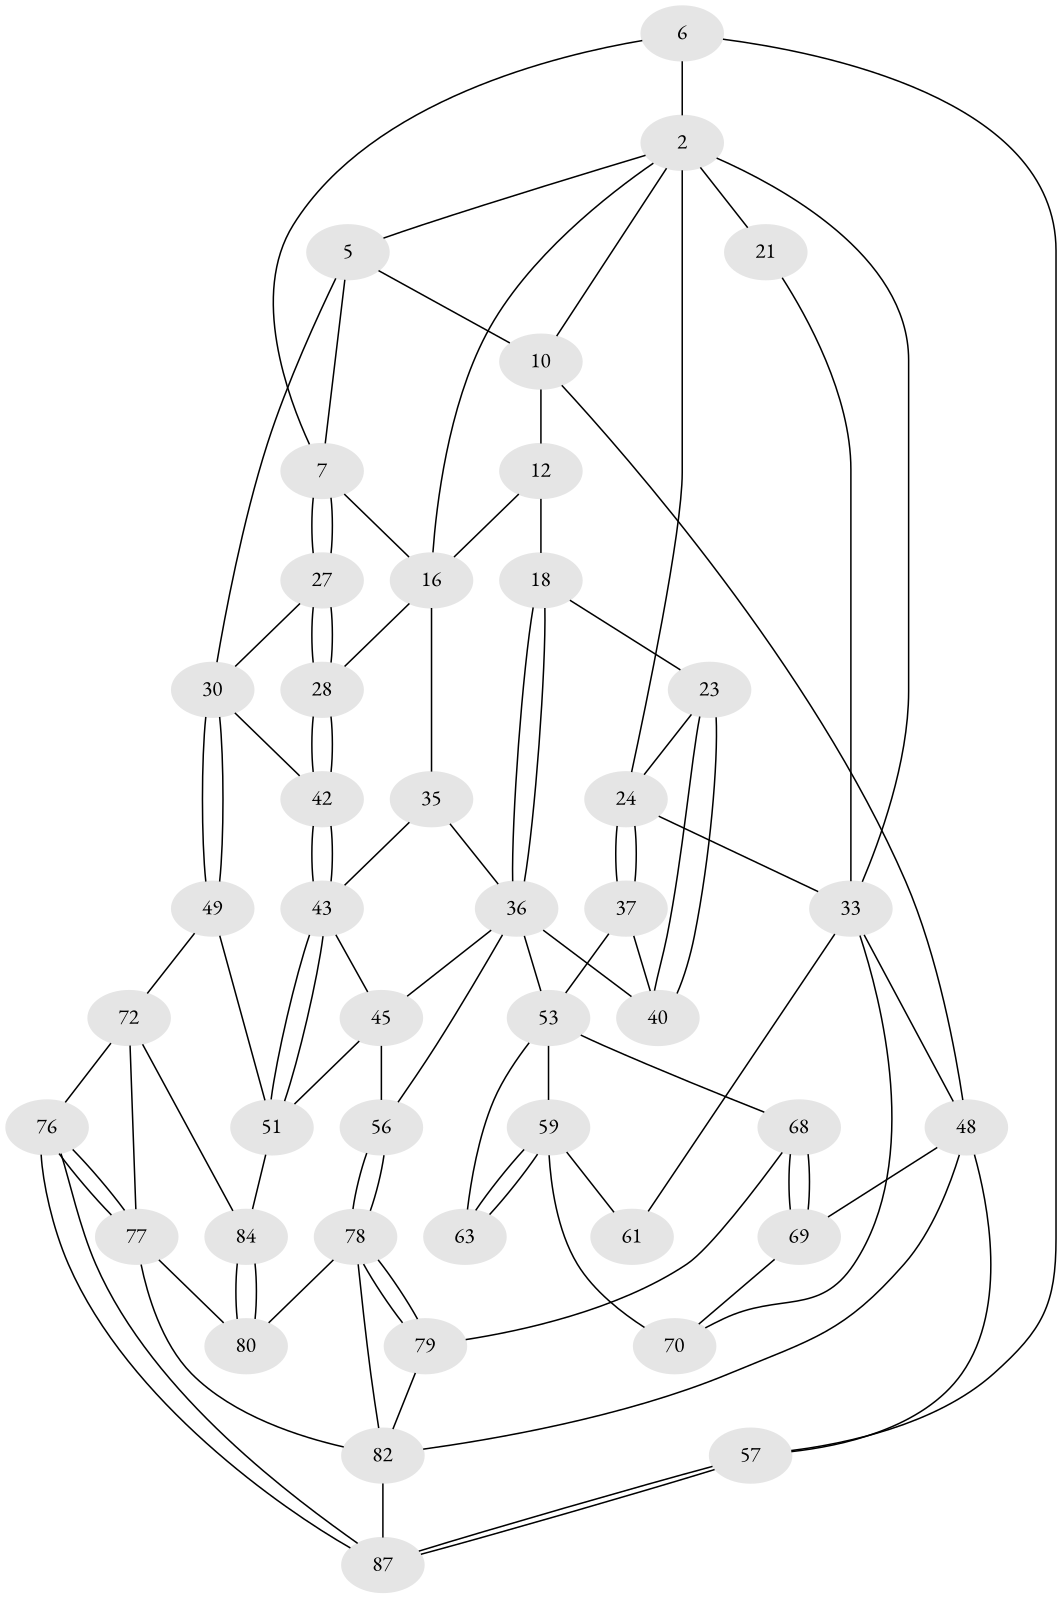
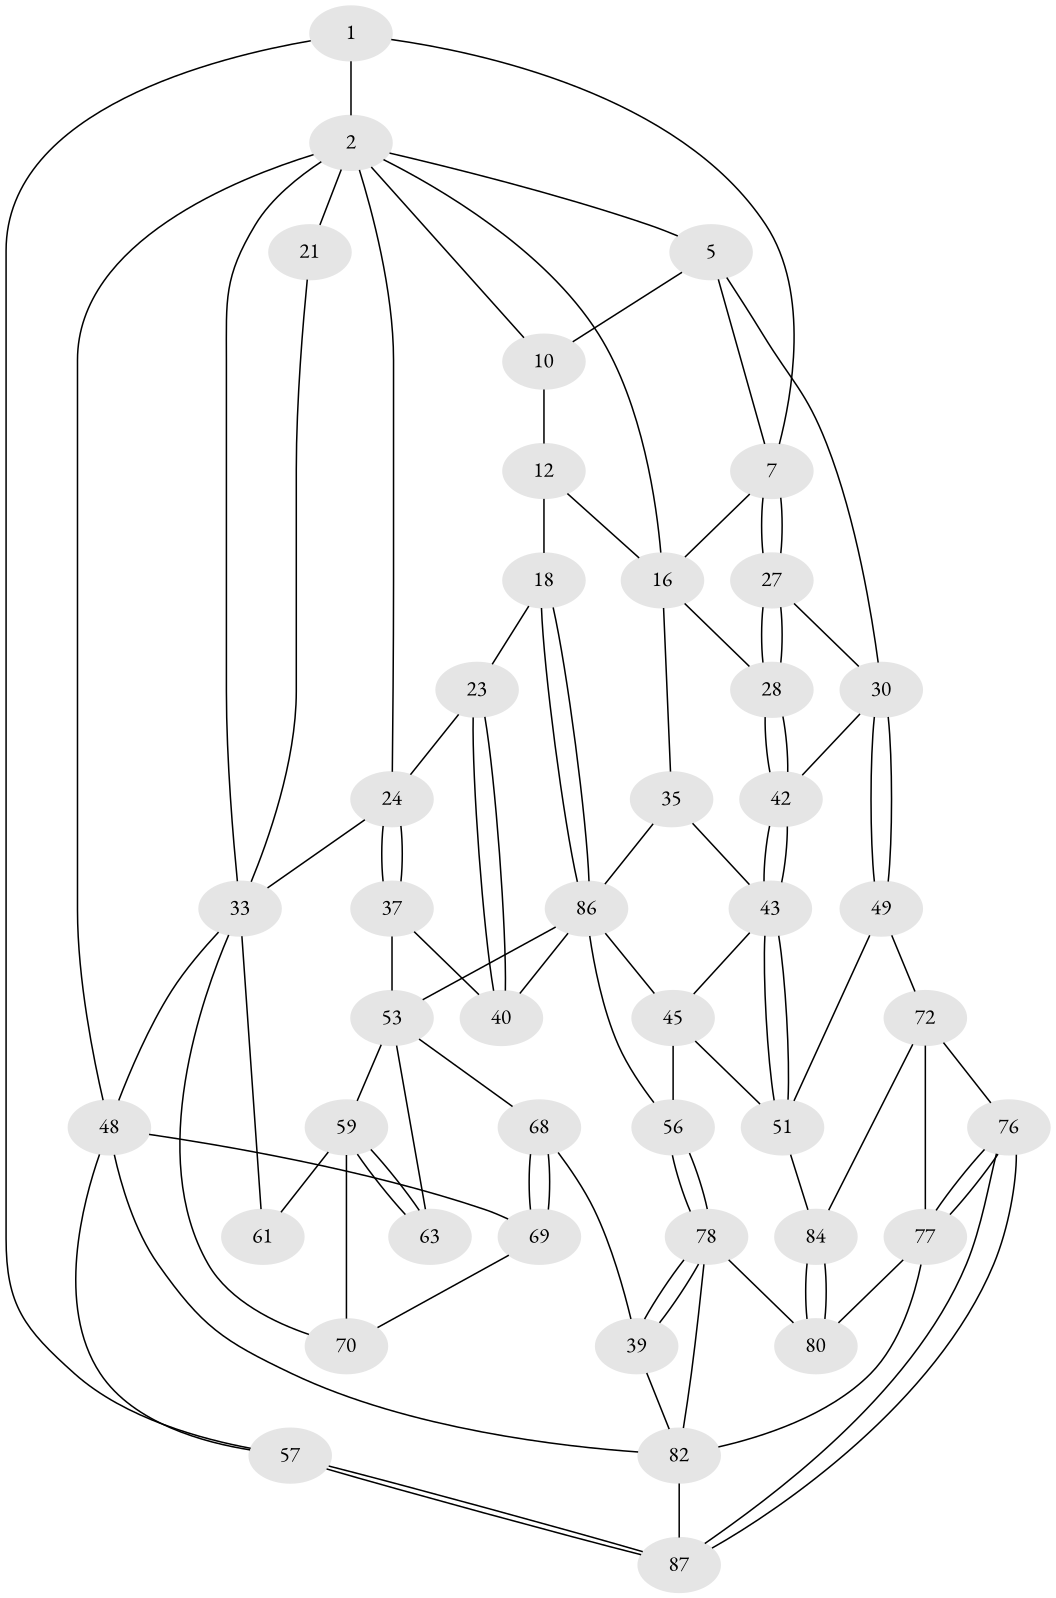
(682, 33) -> (351, 33)
(816, 714) -> (77, 565)
(517, 909) -> (587, 909)
(425, 1346) -> (637, 1346)
